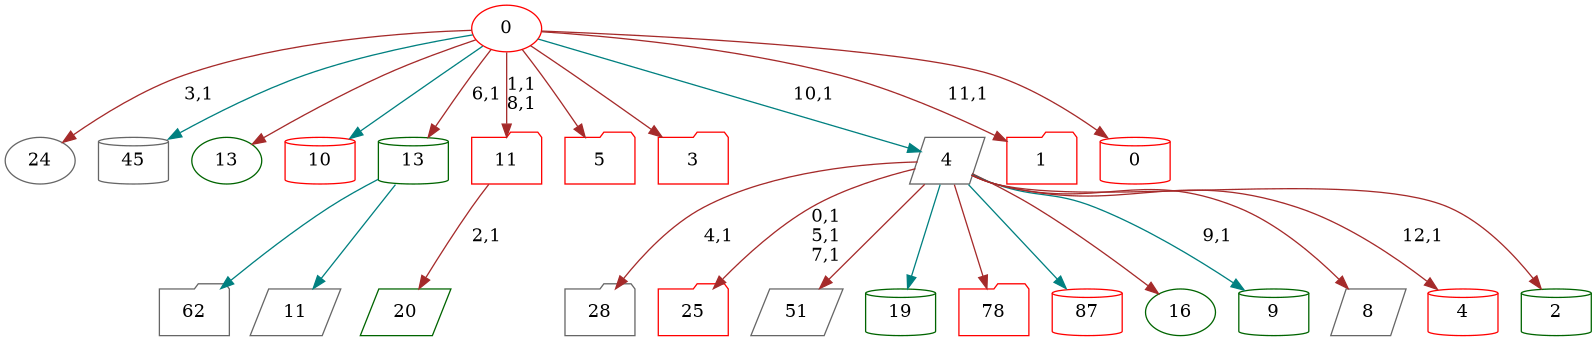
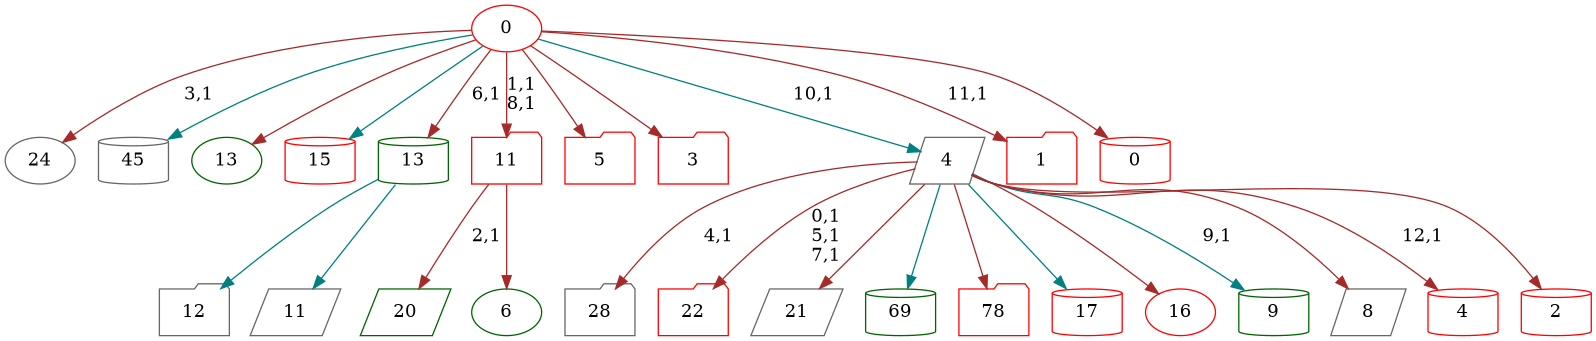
(320, 161) -> (320, 161)
(194, 312) -> (194, 312)
none -> (507, 312)
(693, 312) -> (693, 312)
(797, 312) -> (797, 312)
(901, 312) -> (901, 312)
(1087, 312) -> (1087, 312)
(1181, 312) -> (1181, 312)
(1556, 312) -> (1556, 312)
